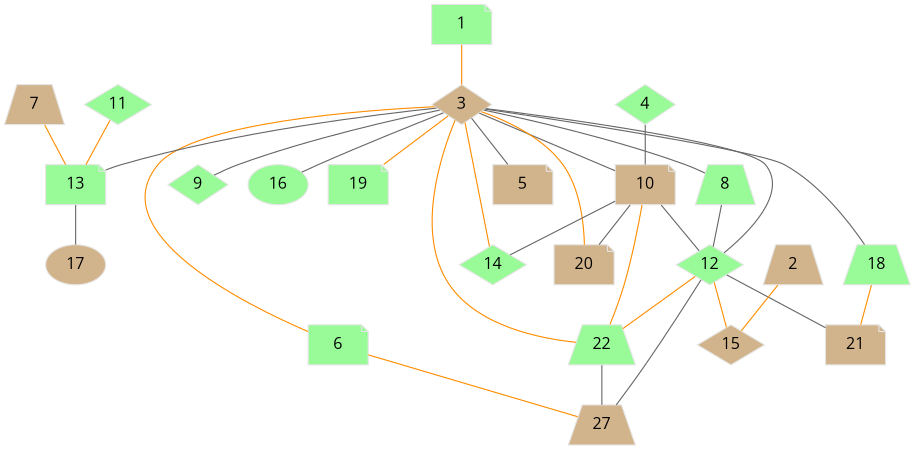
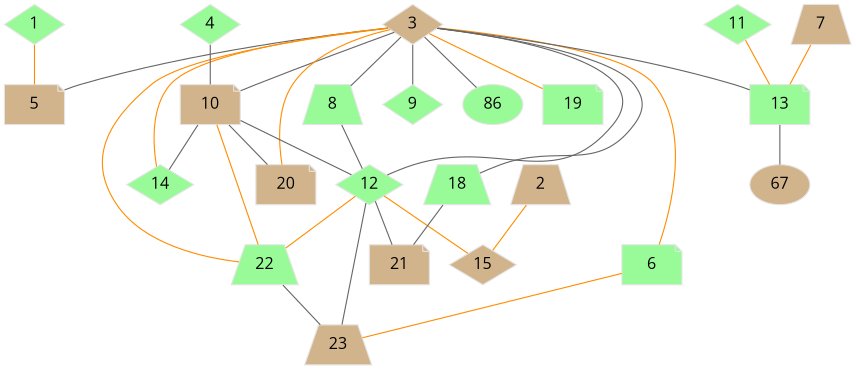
(462, 24) -> (34, 24)
(462, 65) -> (34, 65)
(278, 185) -> (493, 105)
(76, 265) -> (780, 185)
(866, 305) -> (432, 220)
(602, 425) -> (338, 345)
